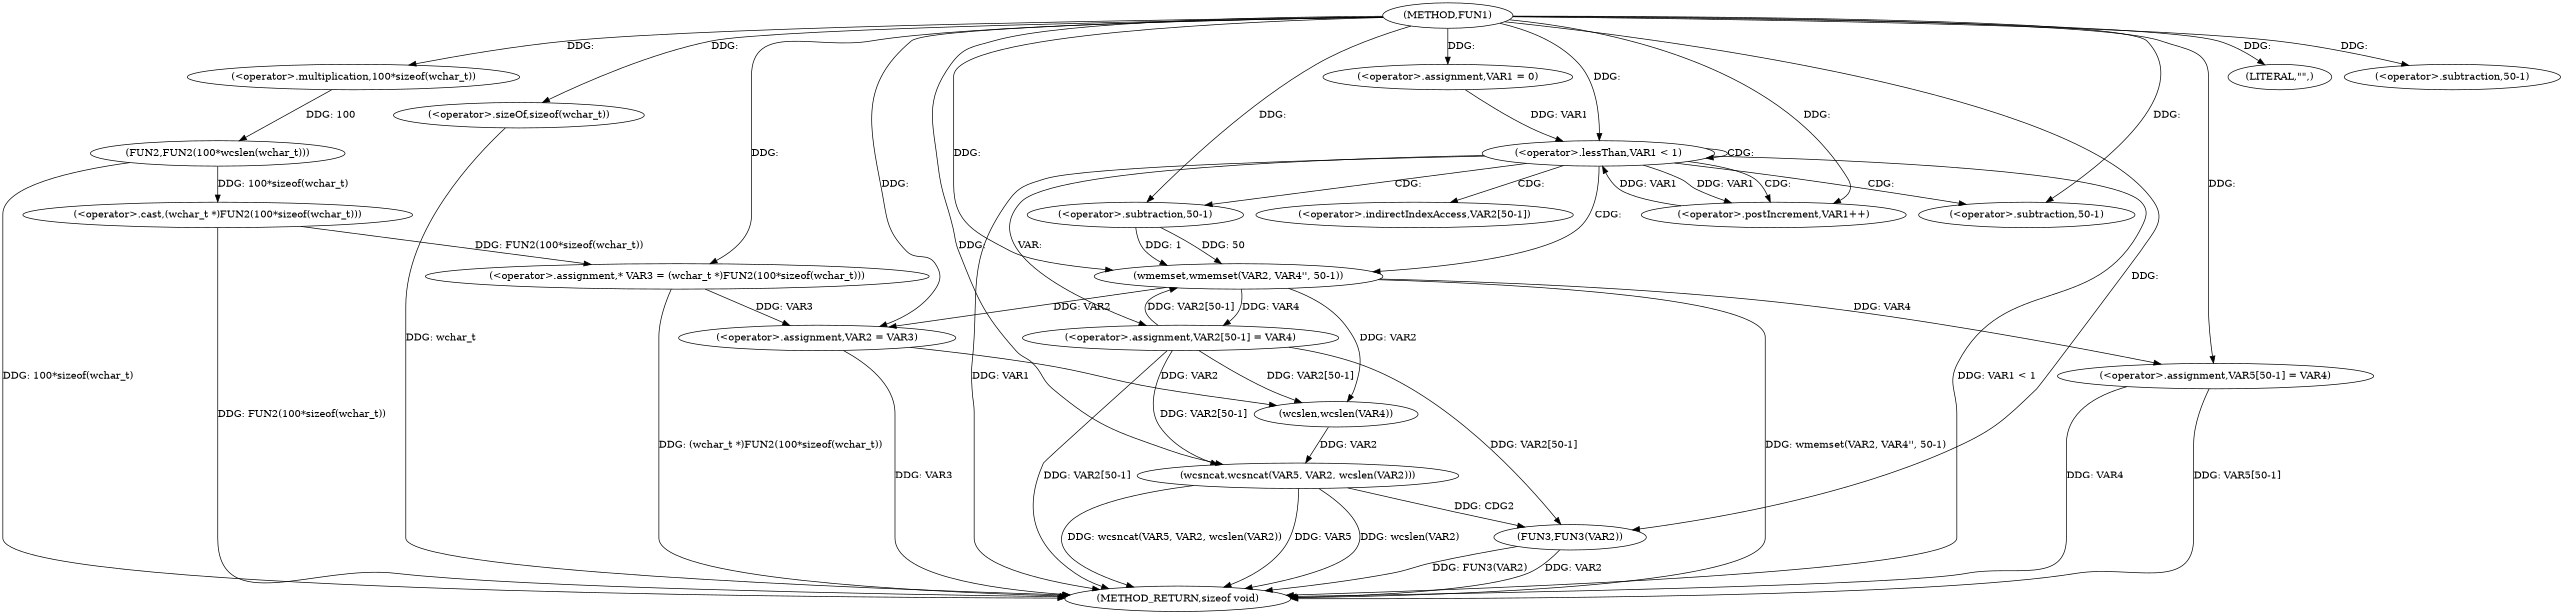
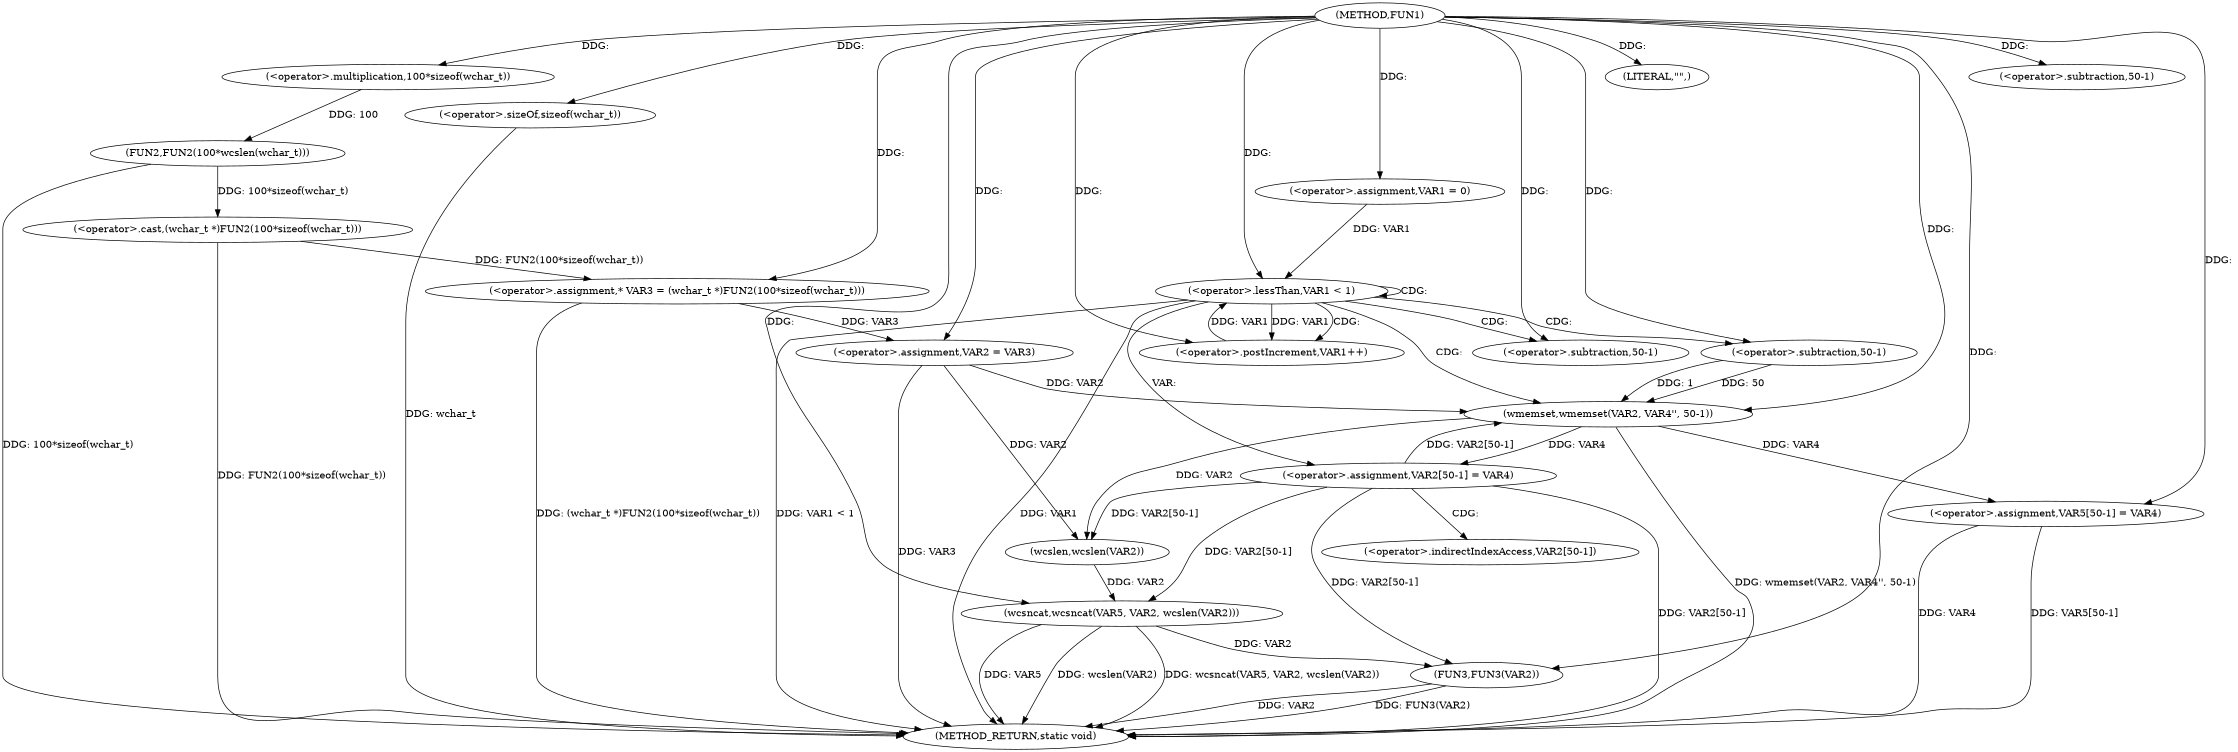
(1510, 183) -> (1437, 512)
(1031, 307) -> (1213, 403)
(1336, 414) -> (1087, 552)
(1484, 507) -> (1263, 644)
(1178, 599) -> (1016, 737)
